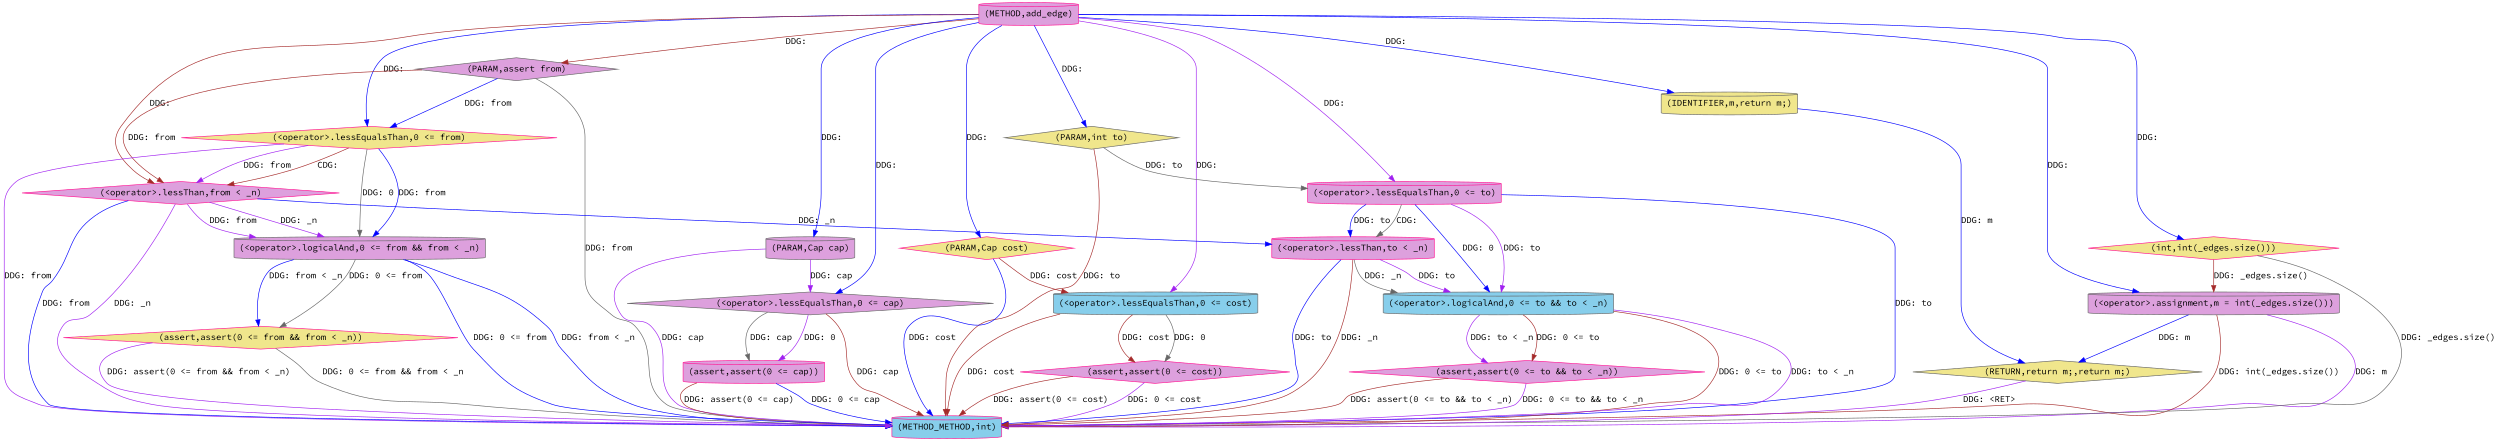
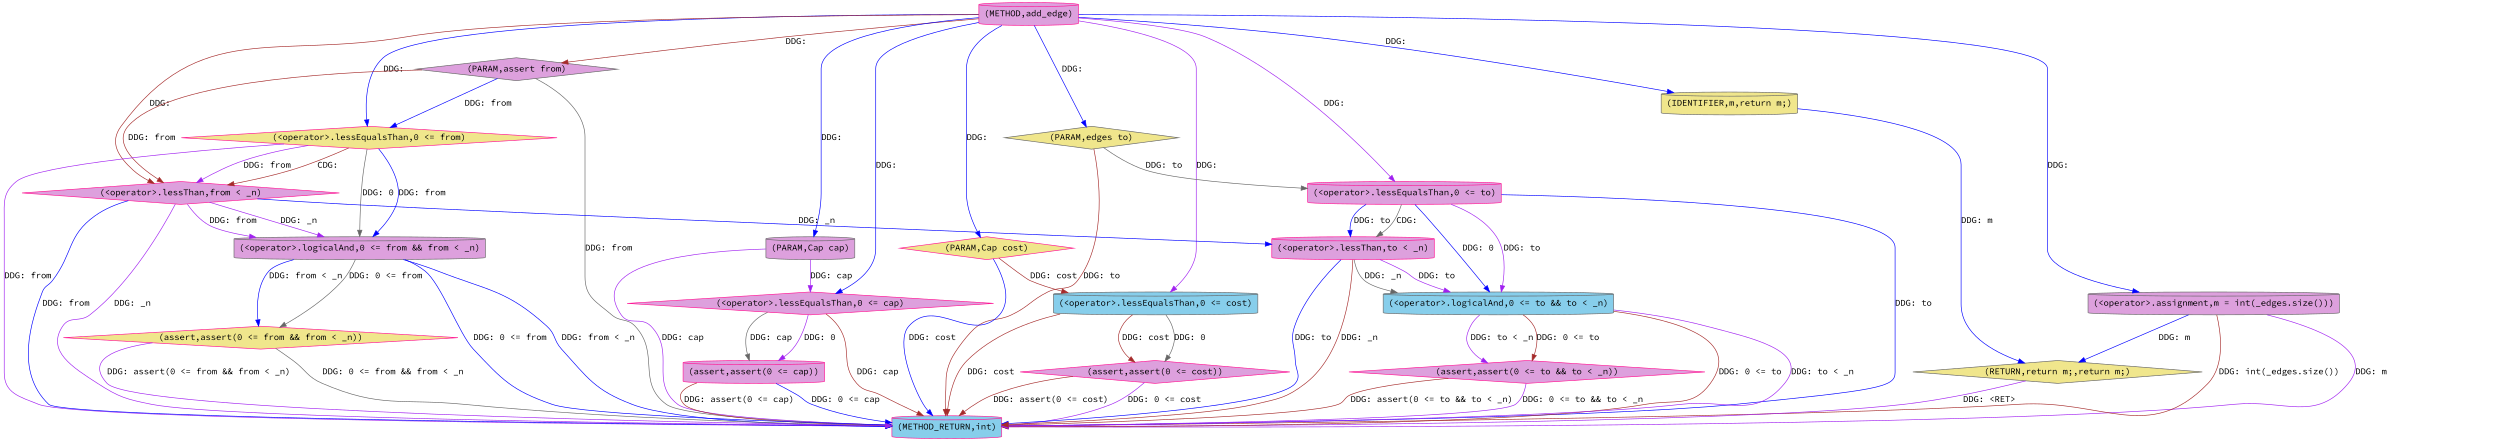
(1092, 138) -> (1092, 138)
(2214, 248) -> none
(810, 303) -> (810, 303)
(947, 427) -> (947, 427)
